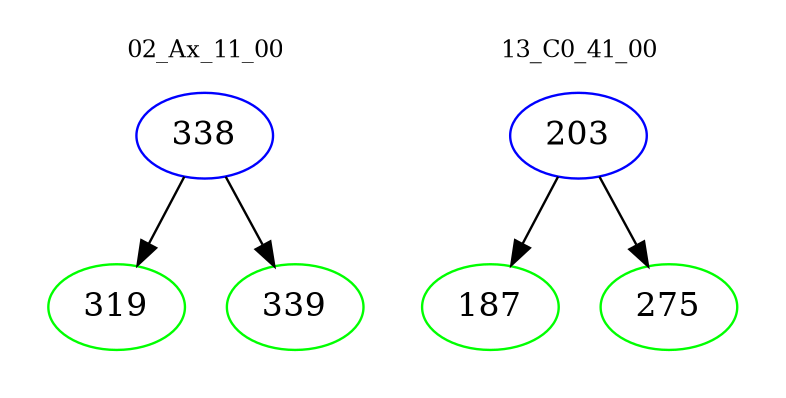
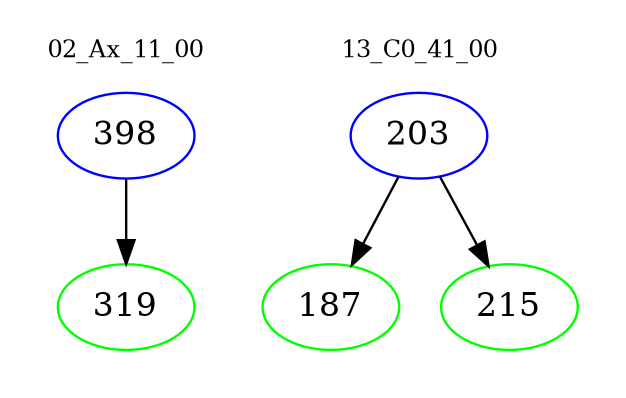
(205, 136) -> (126, 136)
(295, 307) -> none
(669, 307) -> (509, 307)
